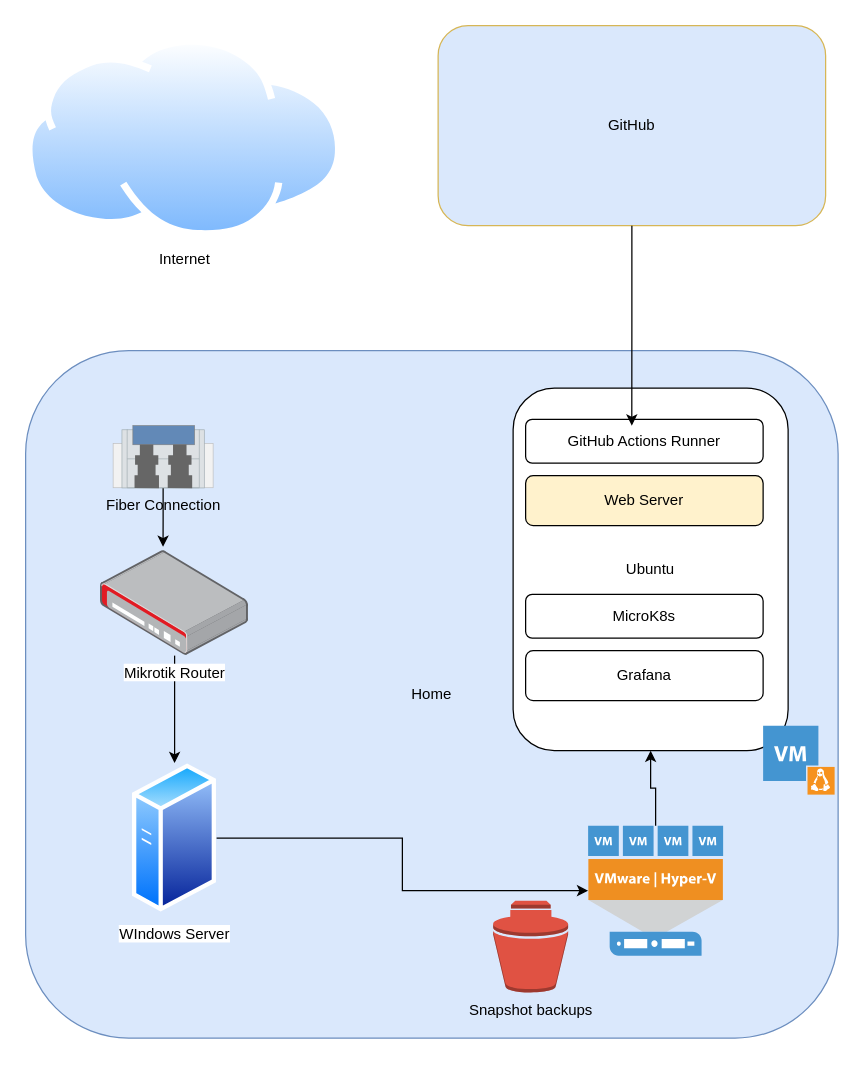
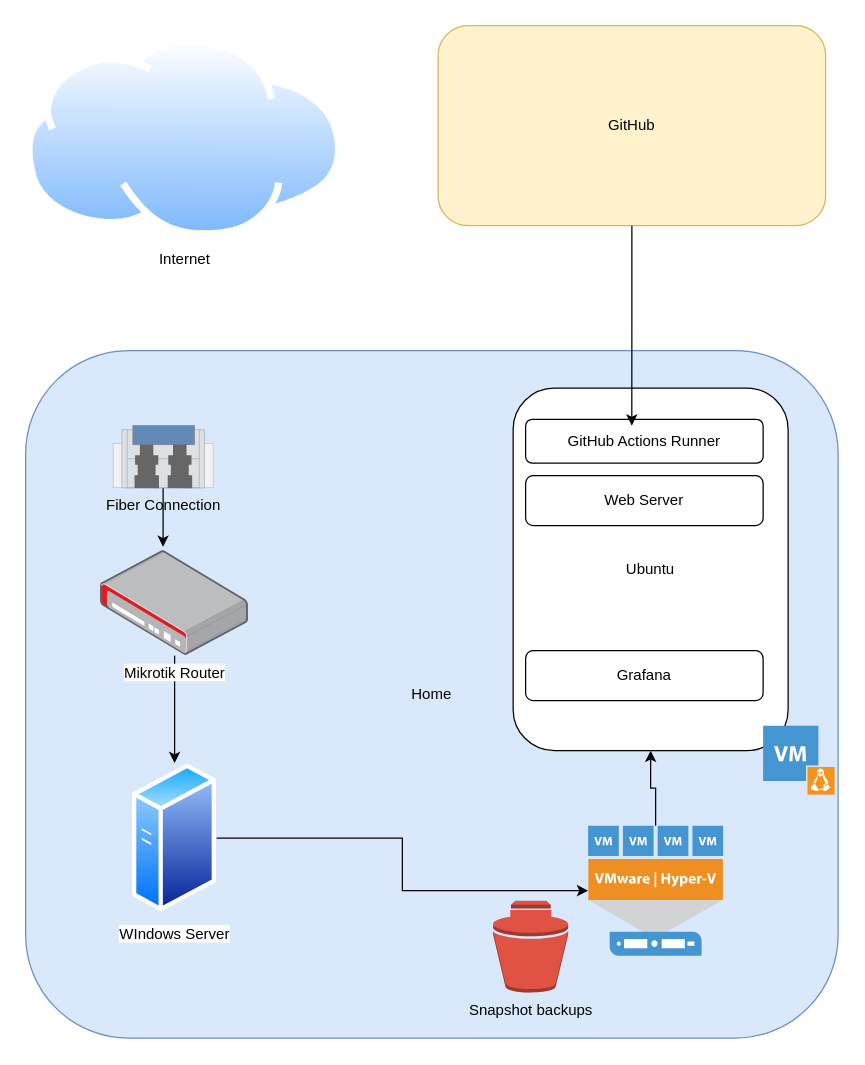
(632, 126) -> (632, 126)
(644, 501) -> (644, 501)
(644, 616) -> none
